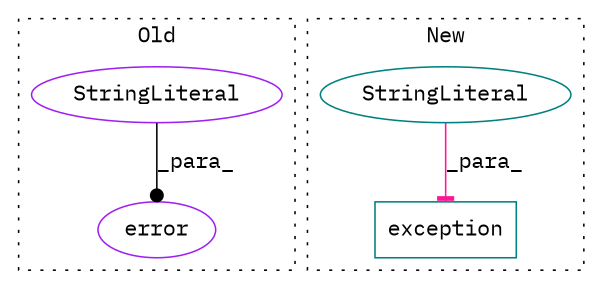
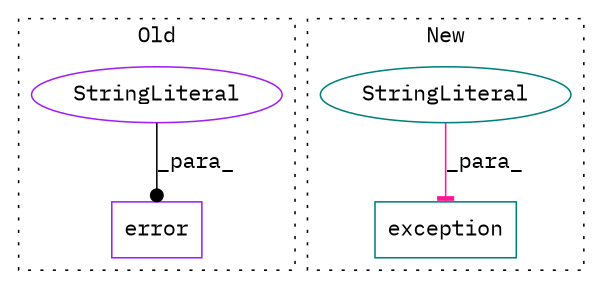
(157, 230) -> (157, 230)
